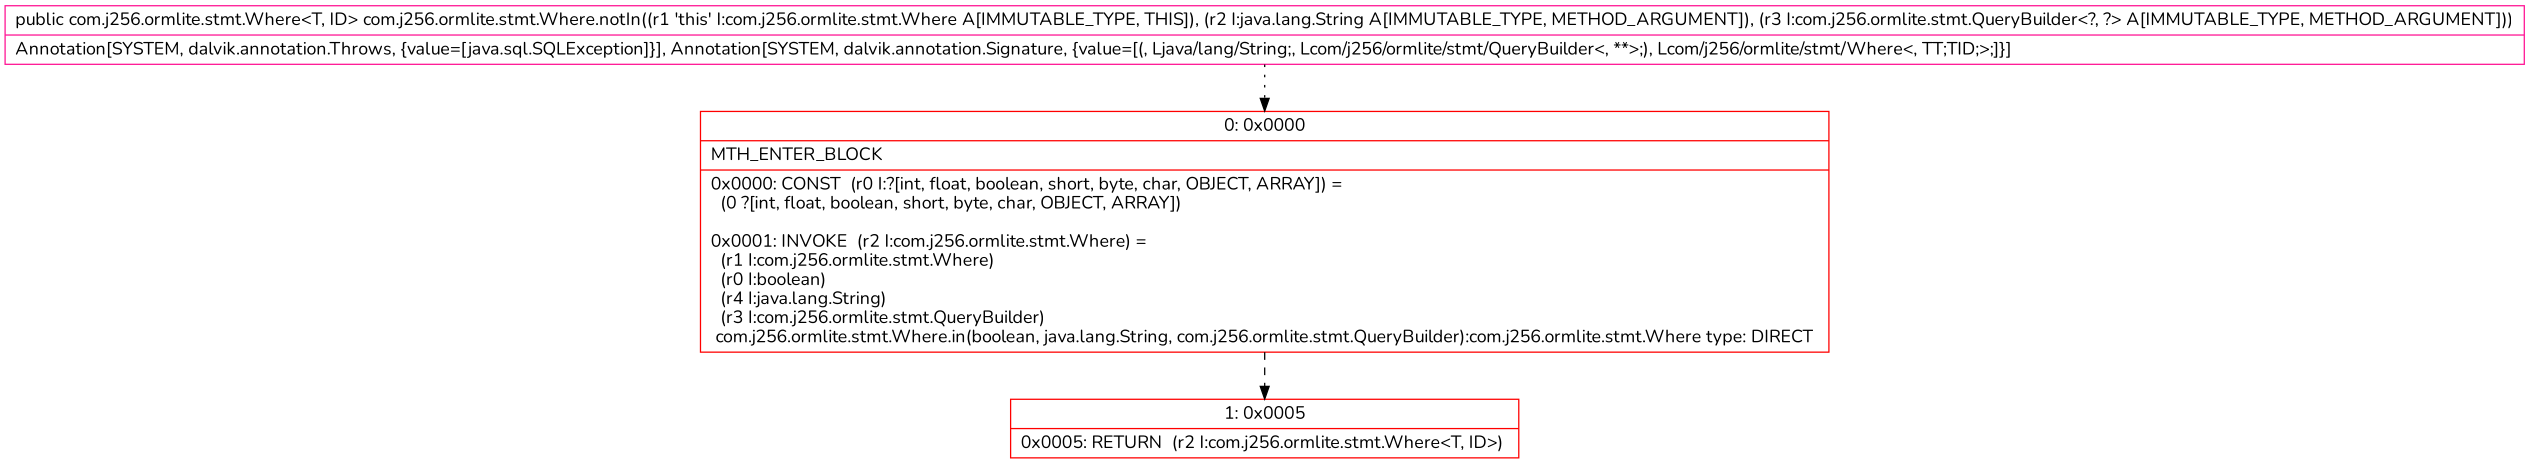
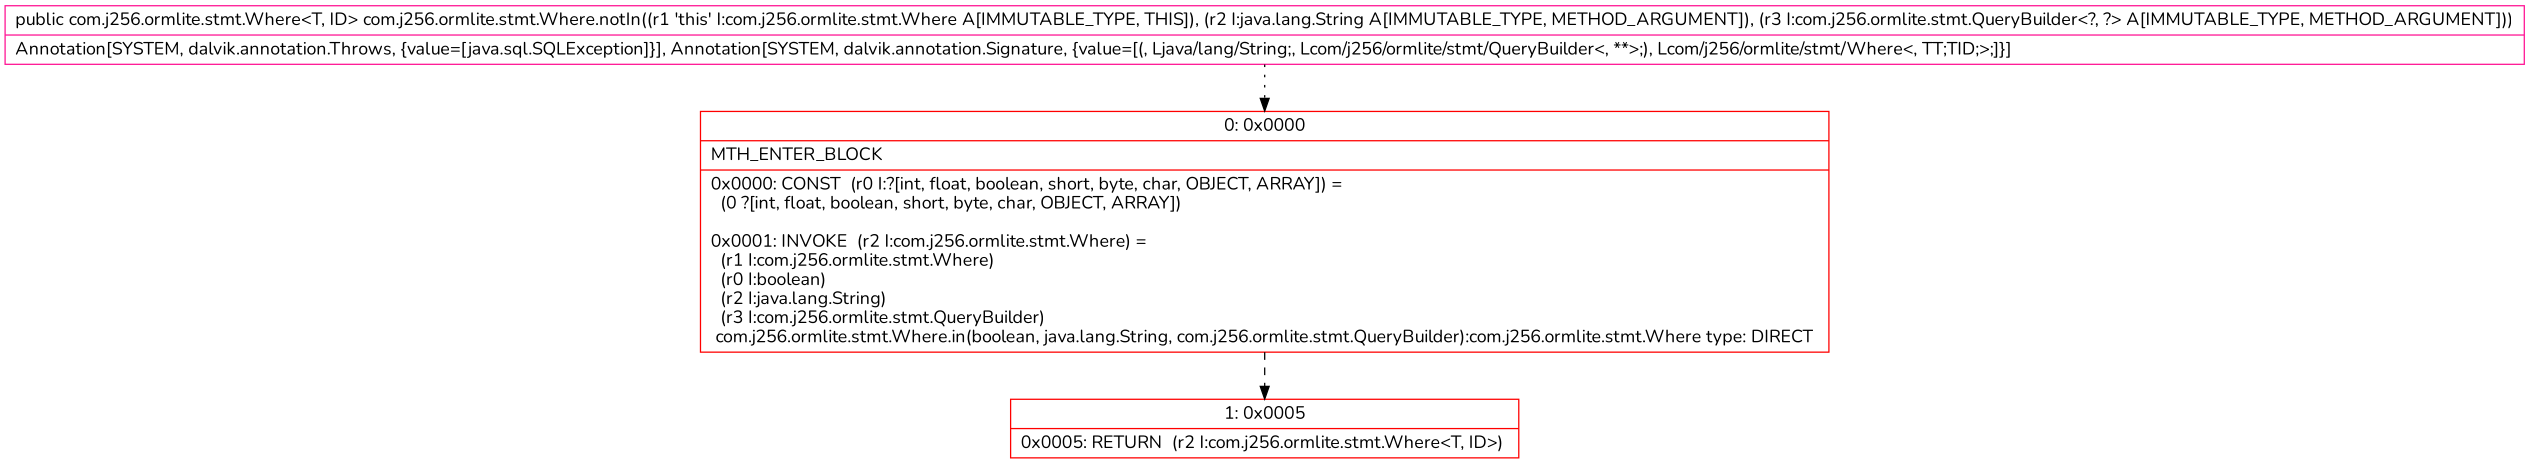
(799, 299) -> (799, 299)
